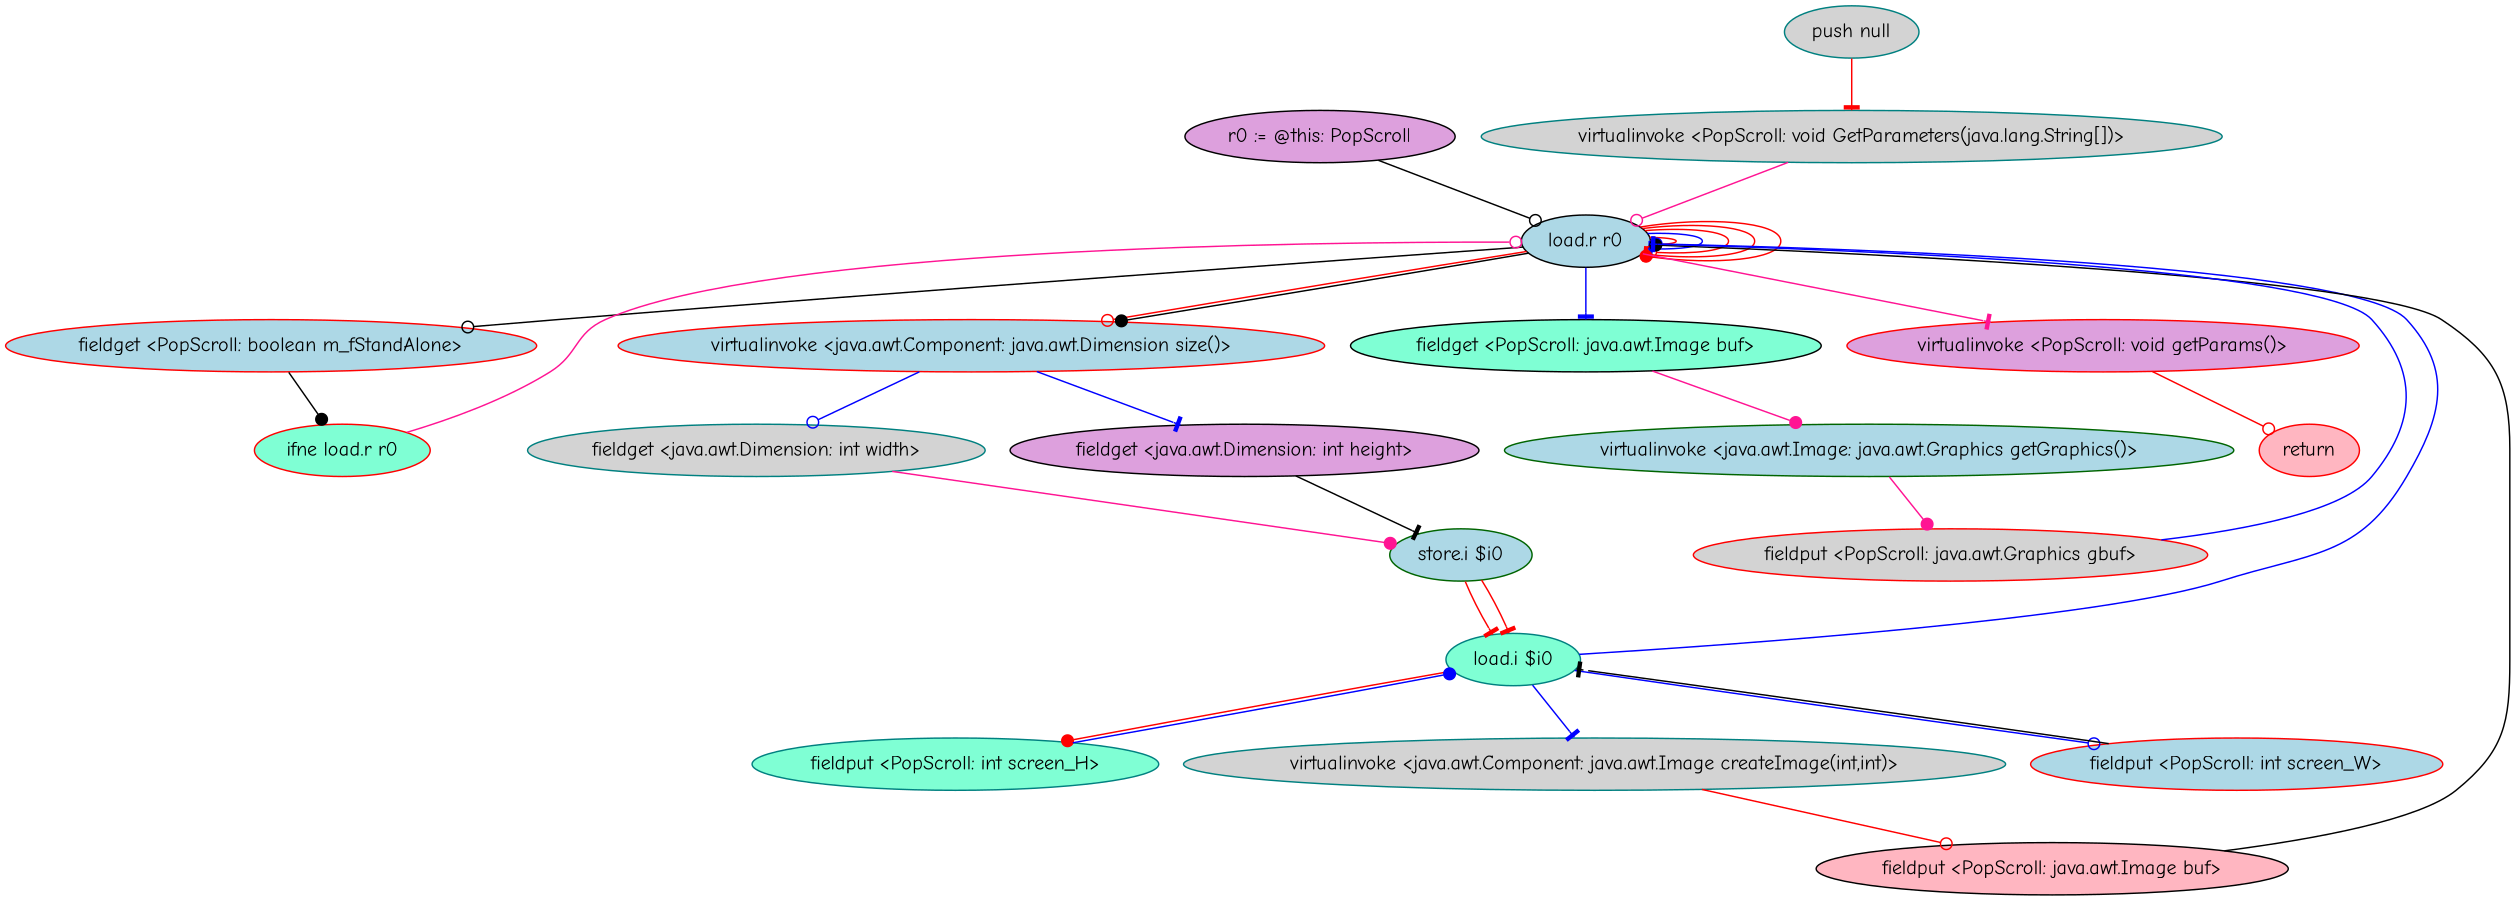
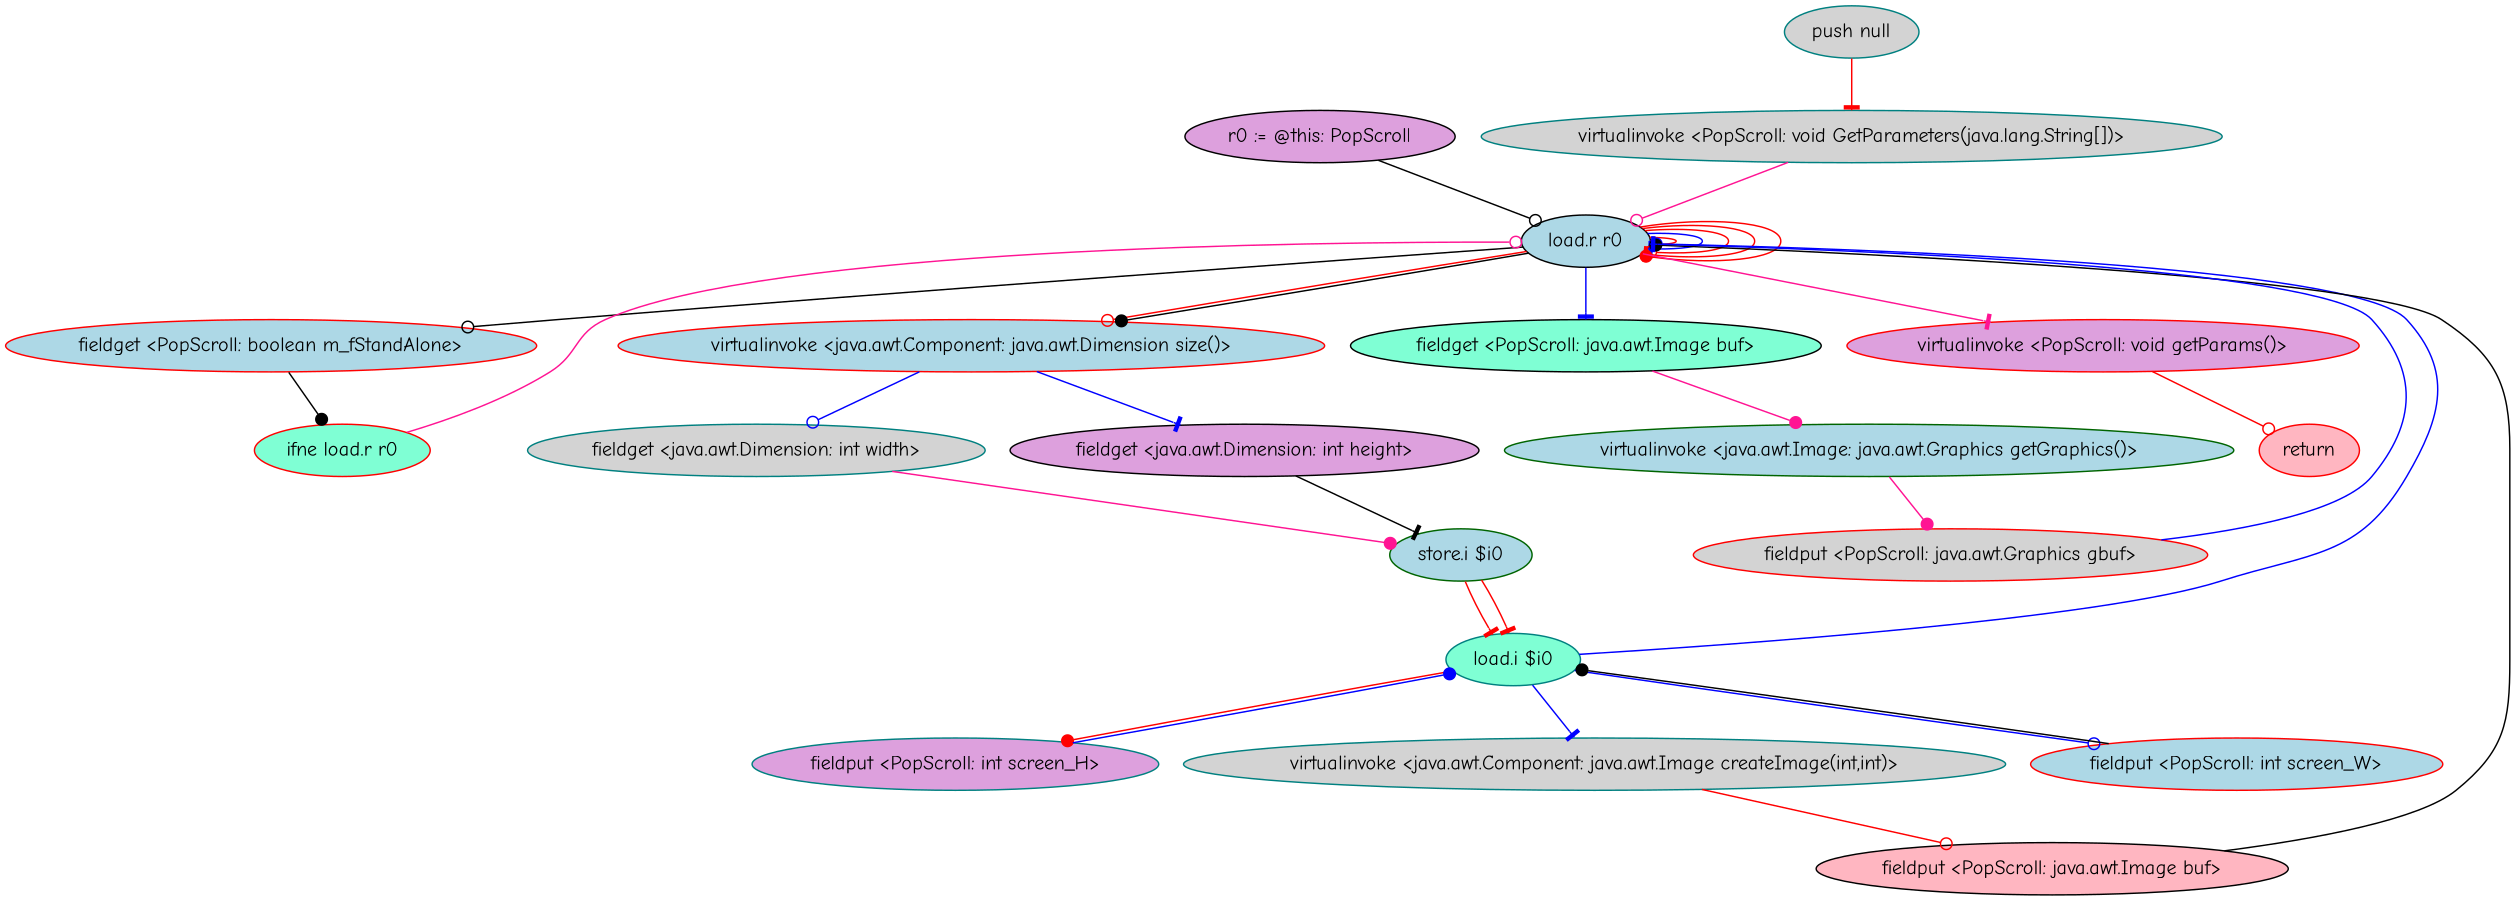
(1848, 707) -> (1848, 707)
(955, 764) -> (955, 764)
